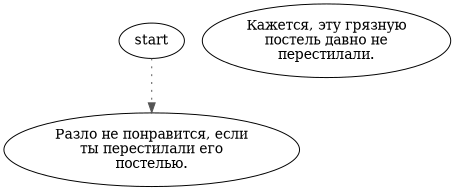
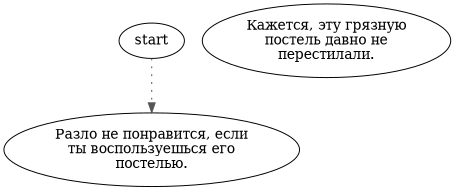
(152, 150) -> (152, 150)
